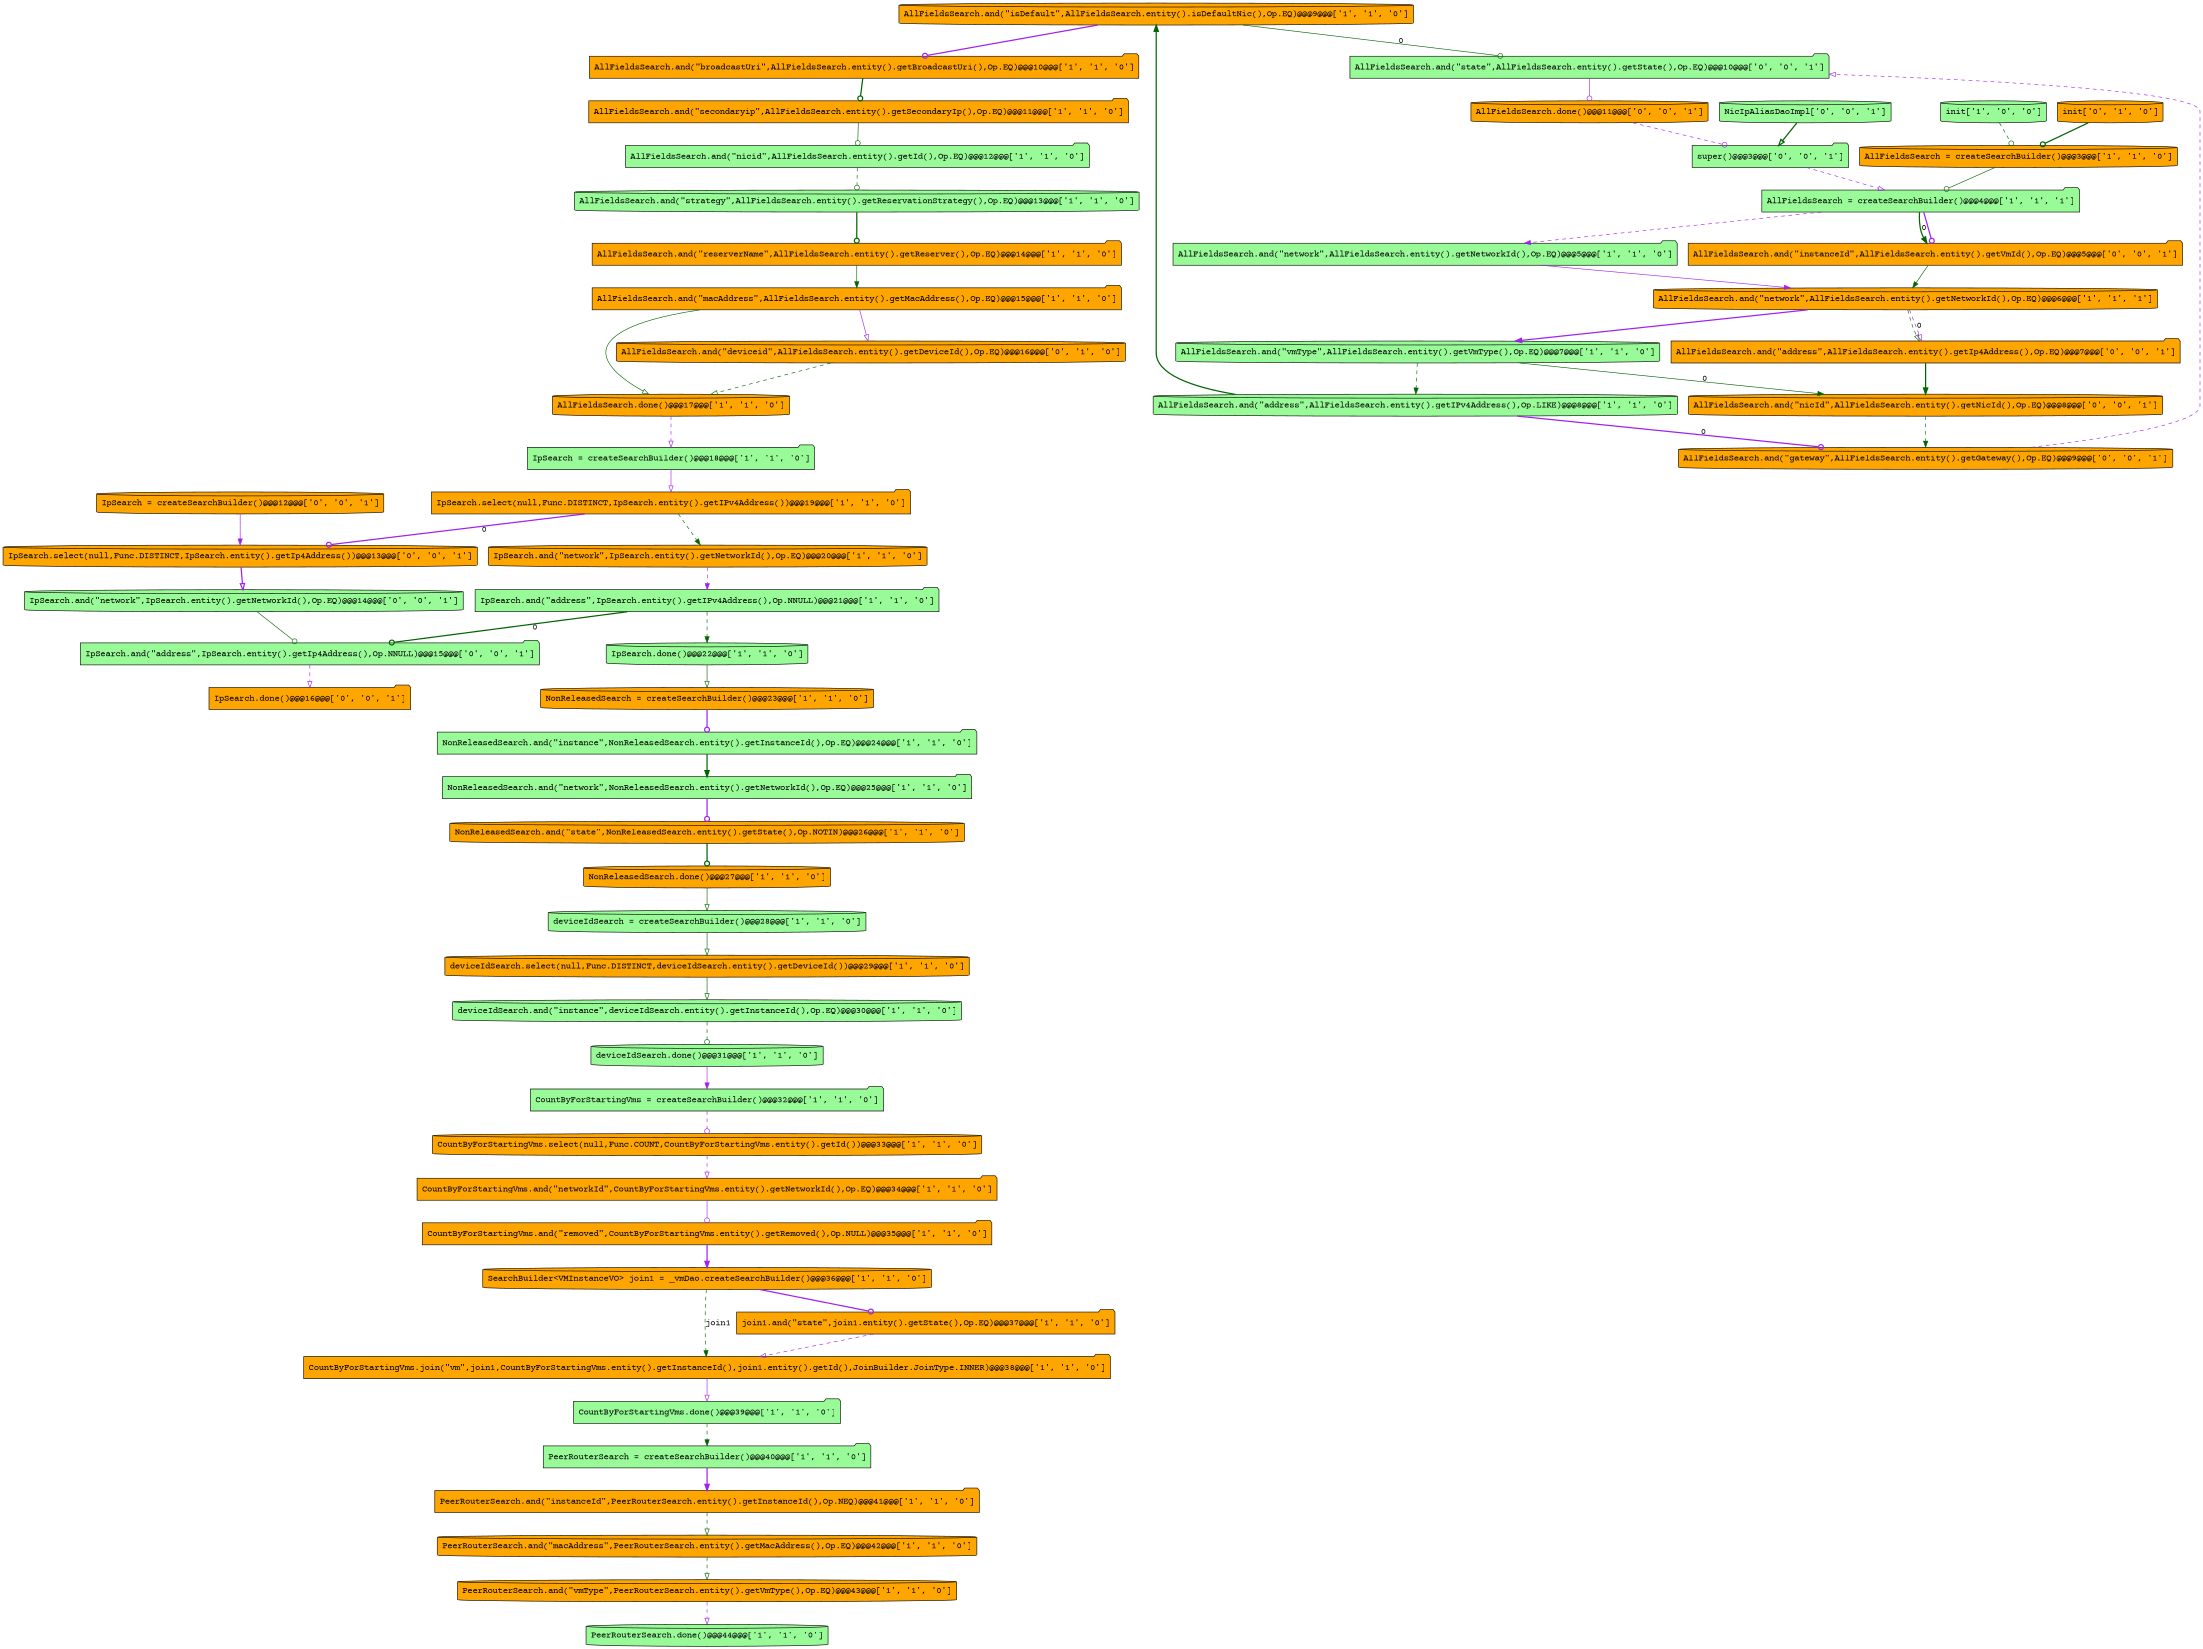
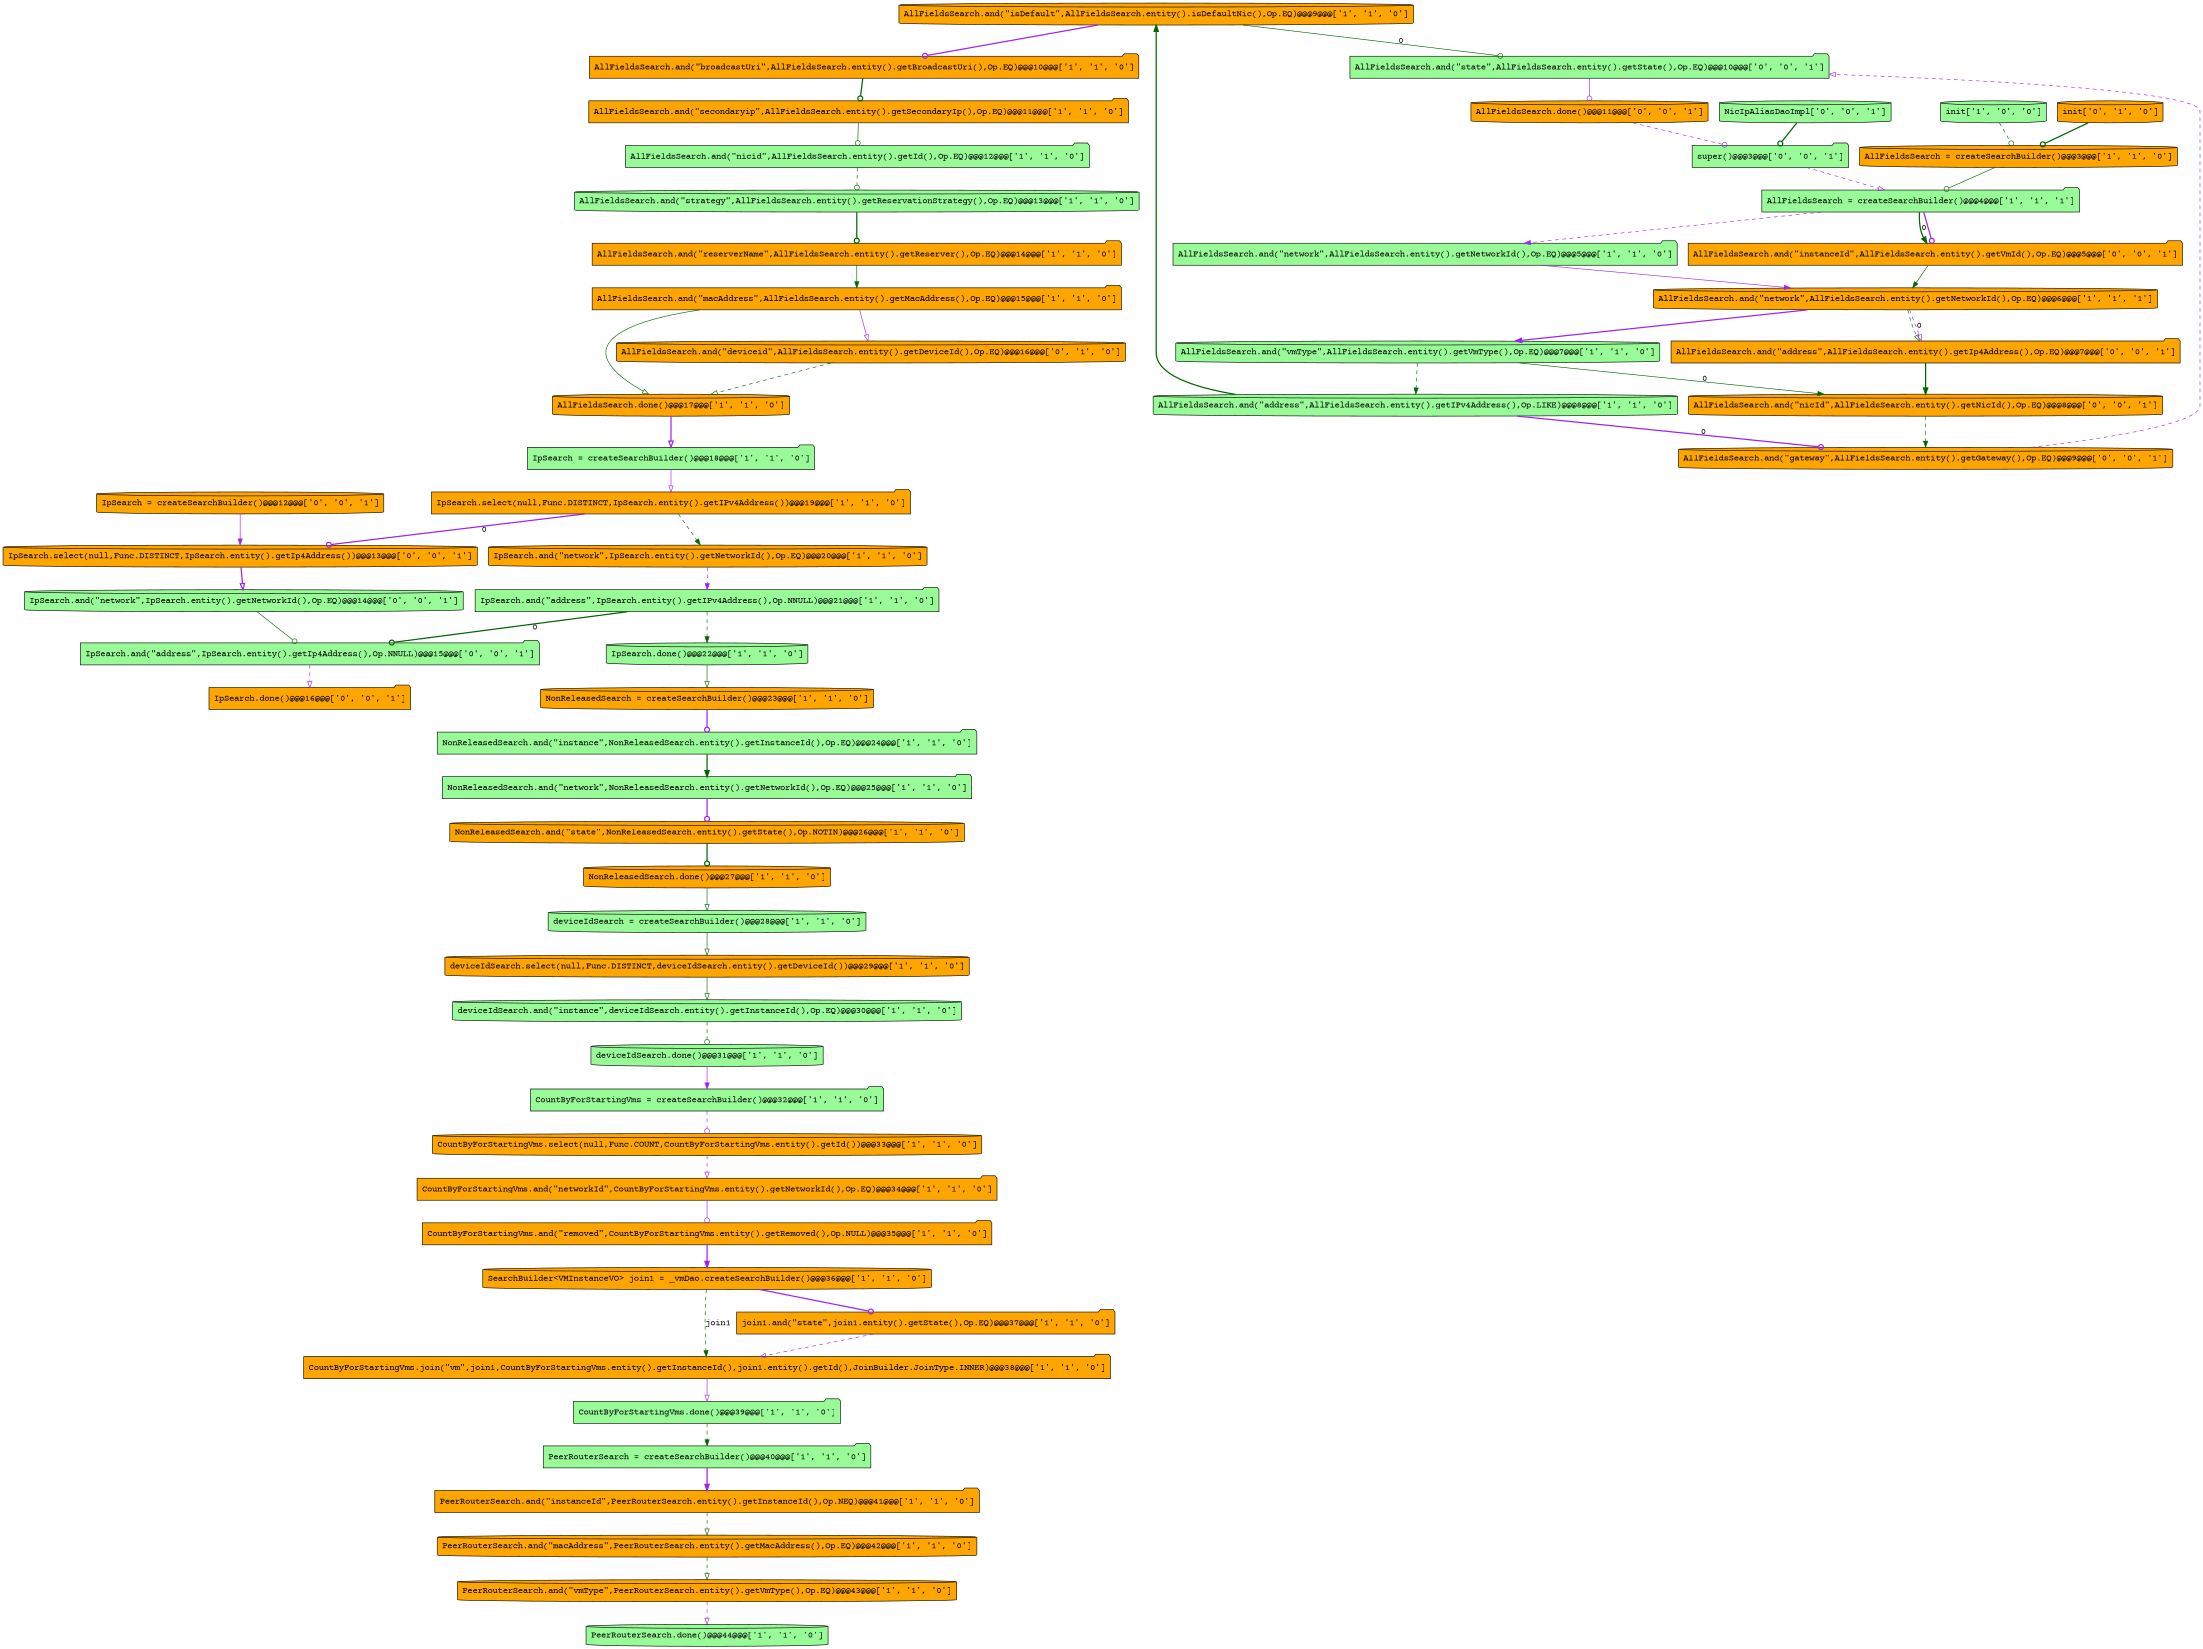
(1789, 132) -> (1789, 132)
(671, 429) -> (671, 429)
